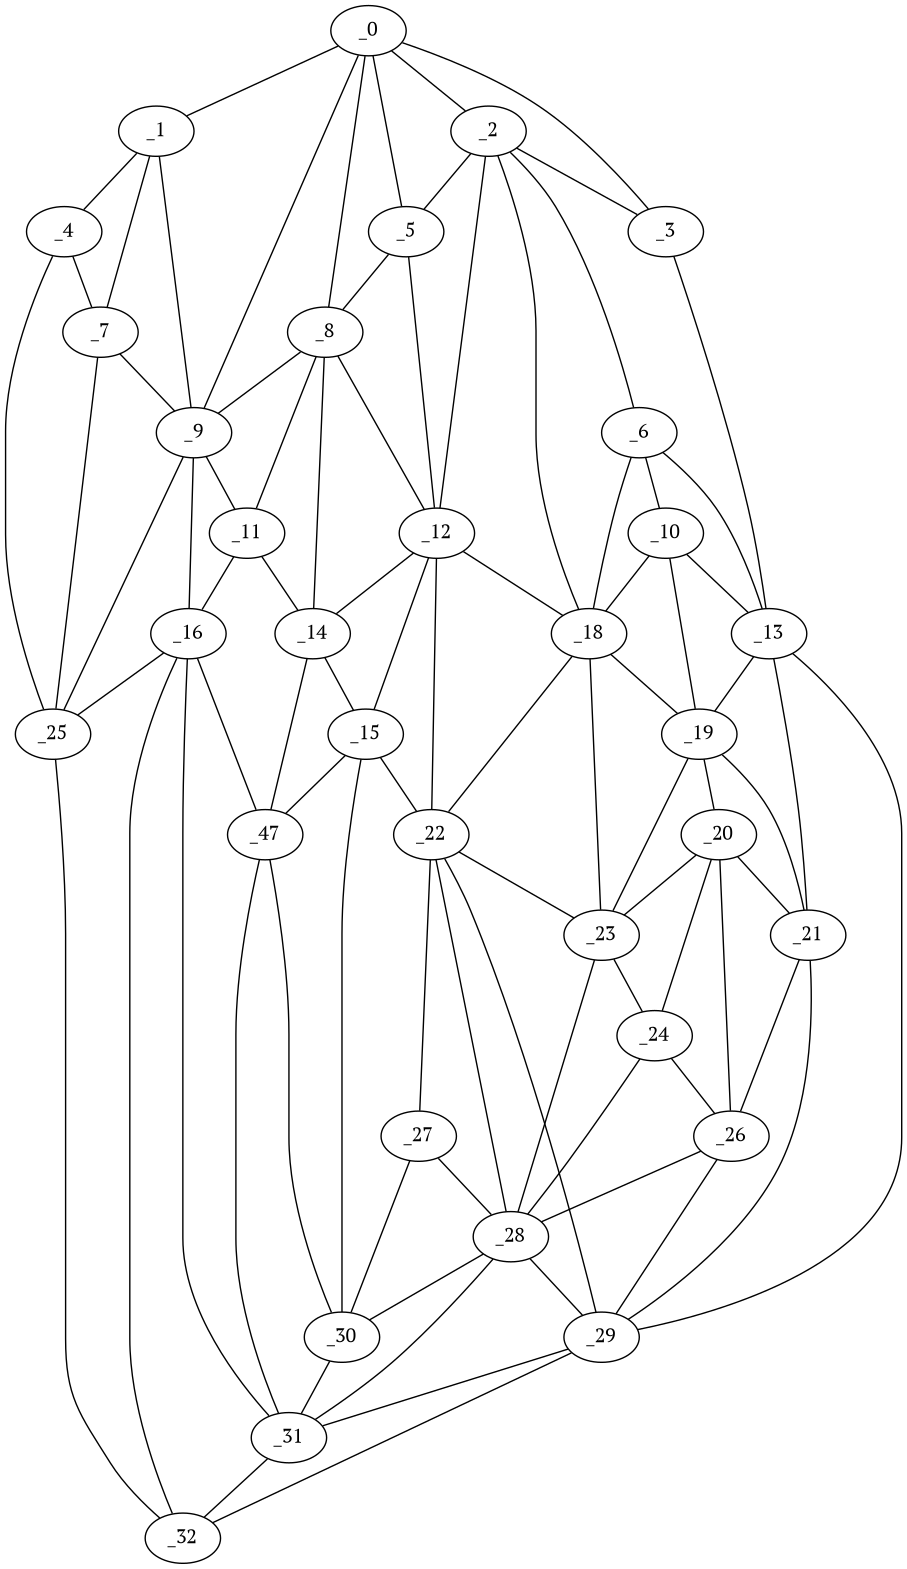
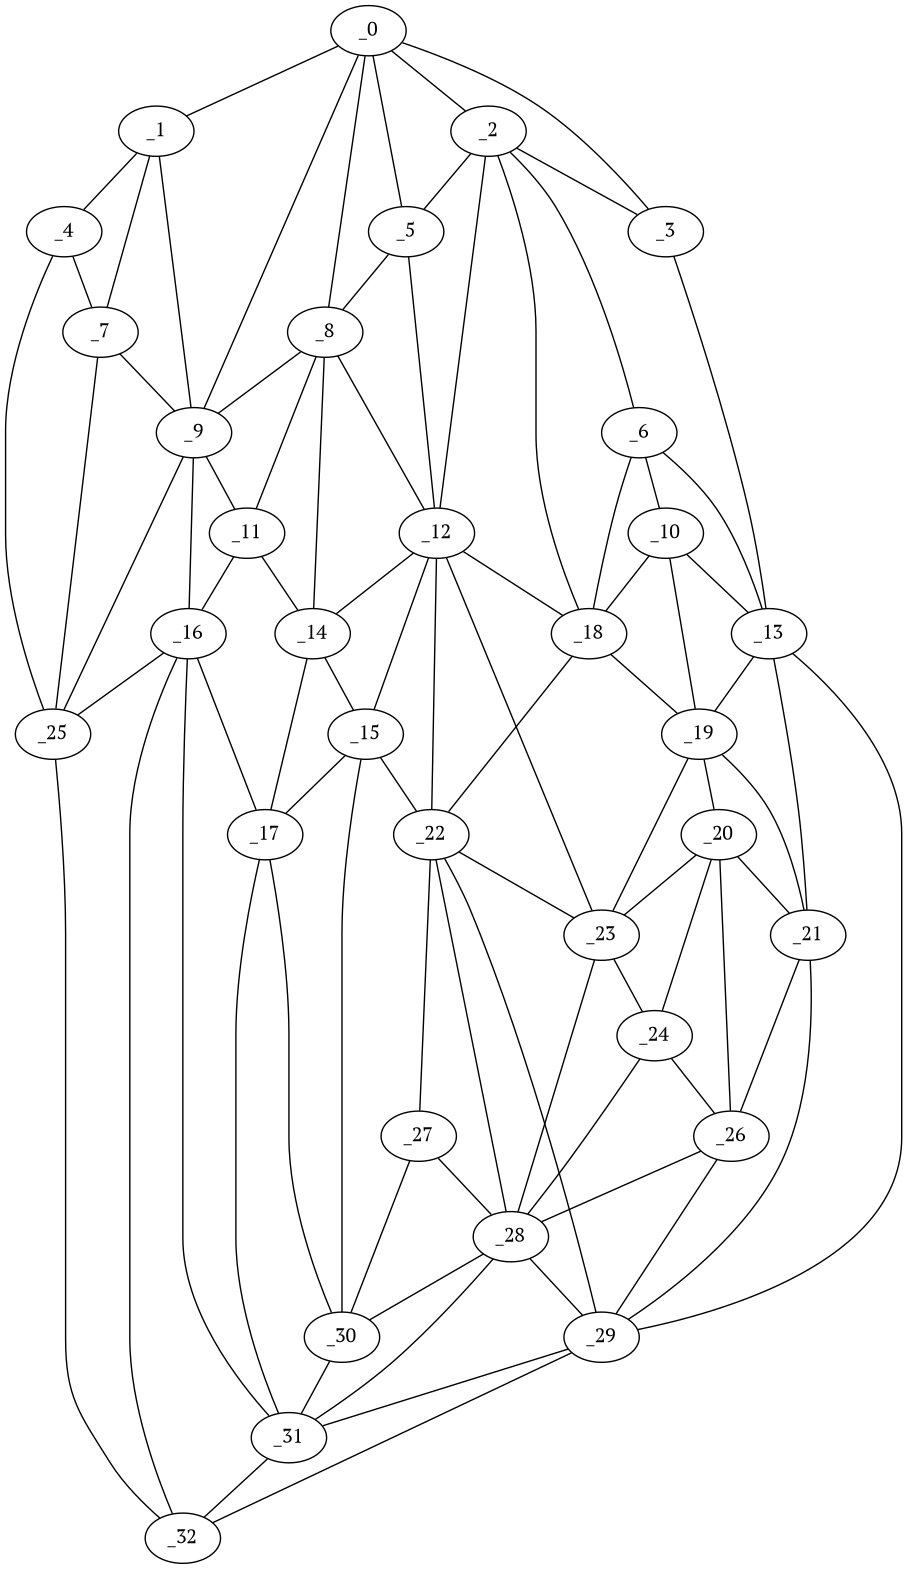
(595, 784) -> (523, 743)
(265, 835) -> (265, 835)
